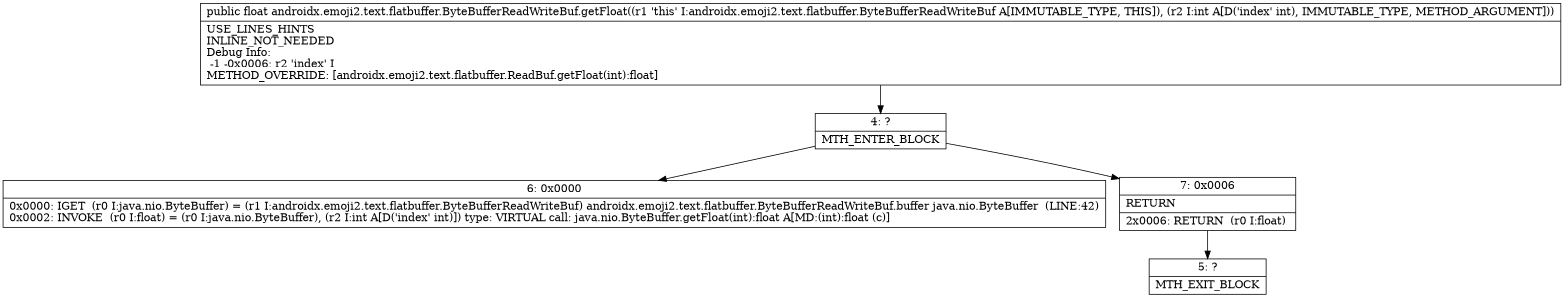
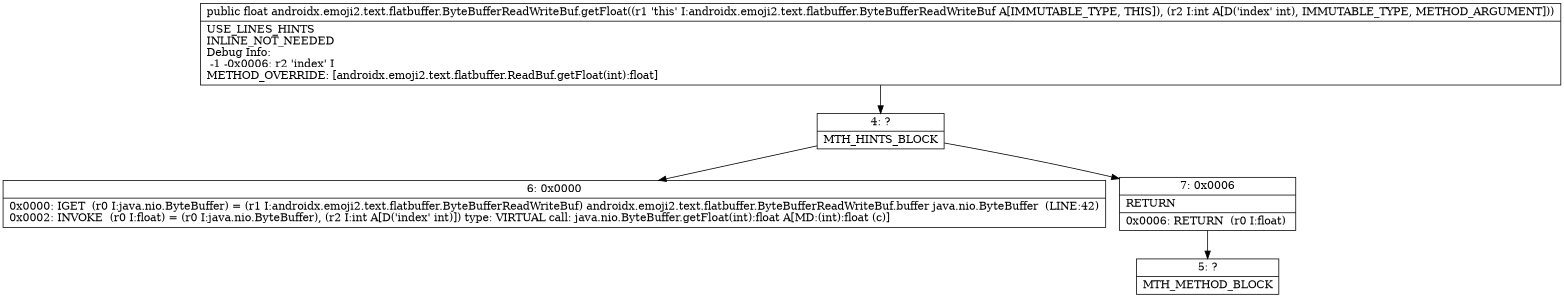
(881, 140) -> (881, 140)
(1208, 221) -> (1208, 221)
(1208, 285) -> (1208, 285)
